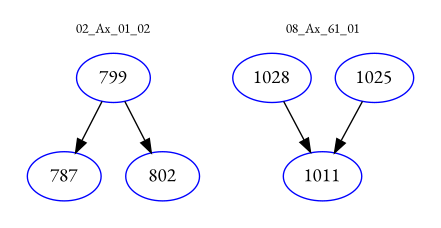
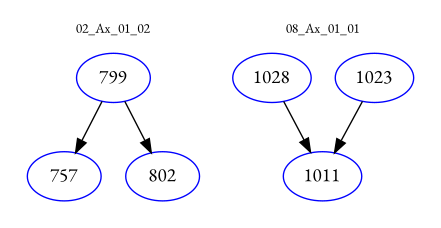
(323, 29) -> (323, 29)
(374, 78) -> (374, 78)
(64, 176) -> (64, 176)
